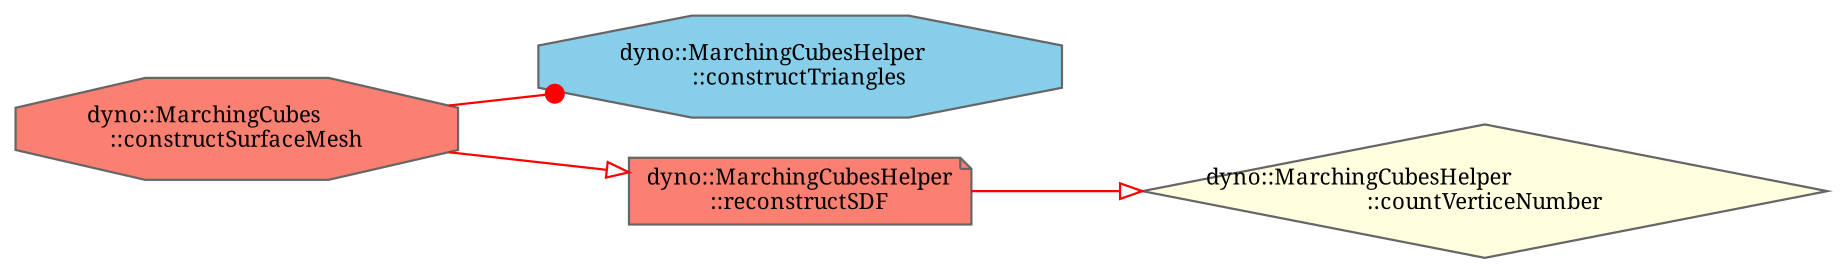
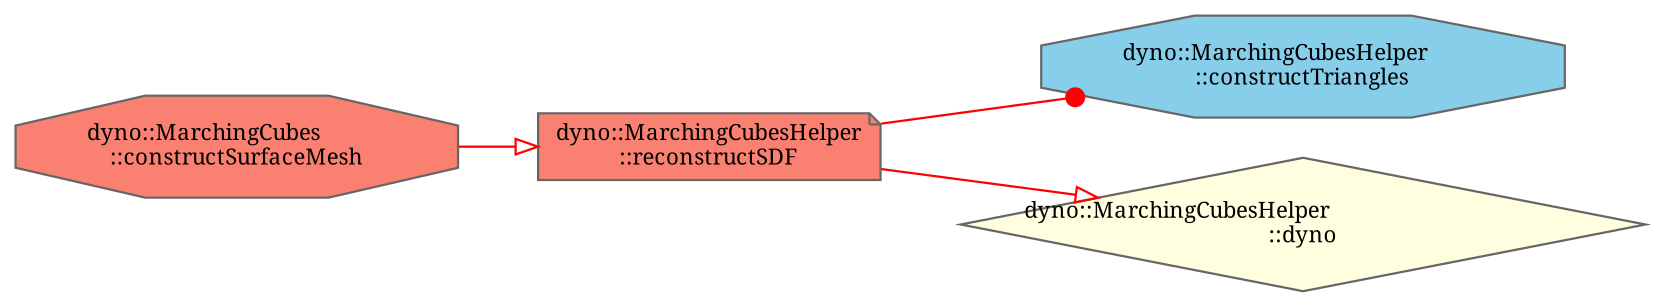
(497, 100) -> (974, 111)
(1485, 191) -> (1303, 224)
